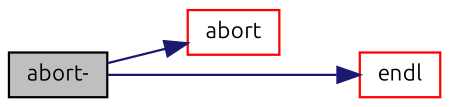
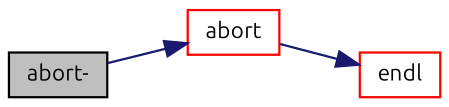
(222, 75) -> (309, 51)
